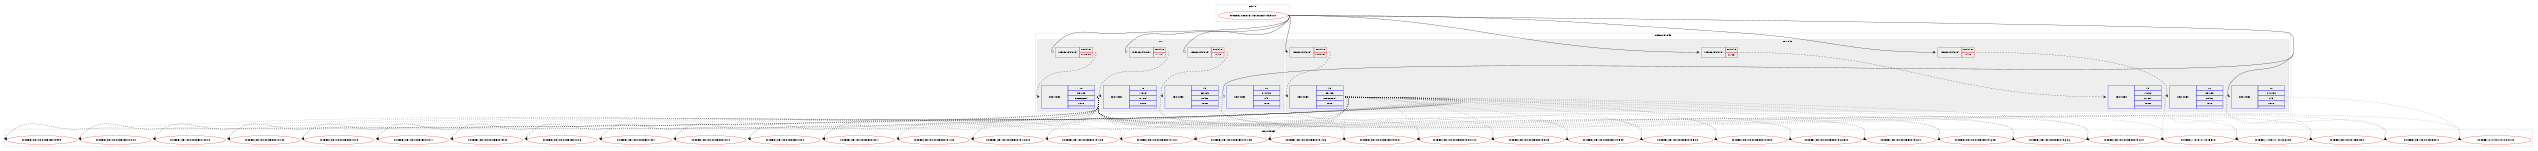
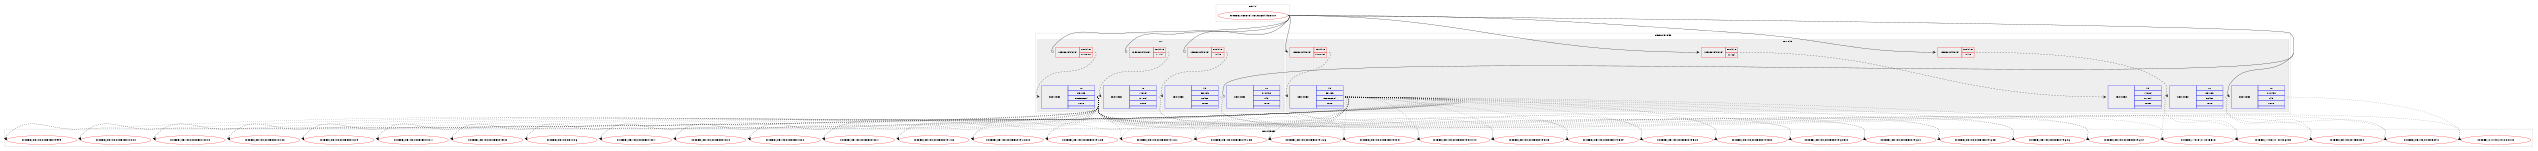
(562, 140) -> (562, 140)
